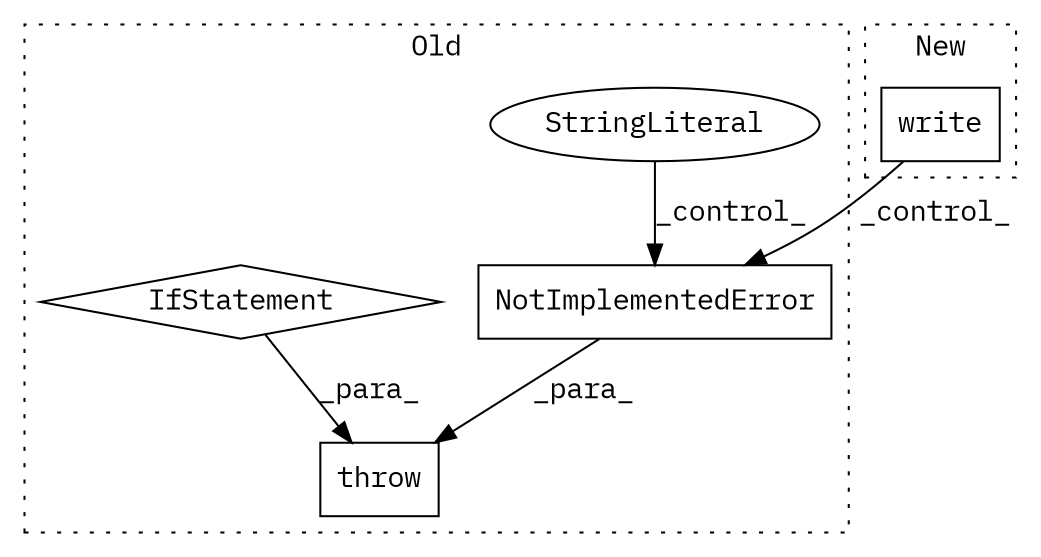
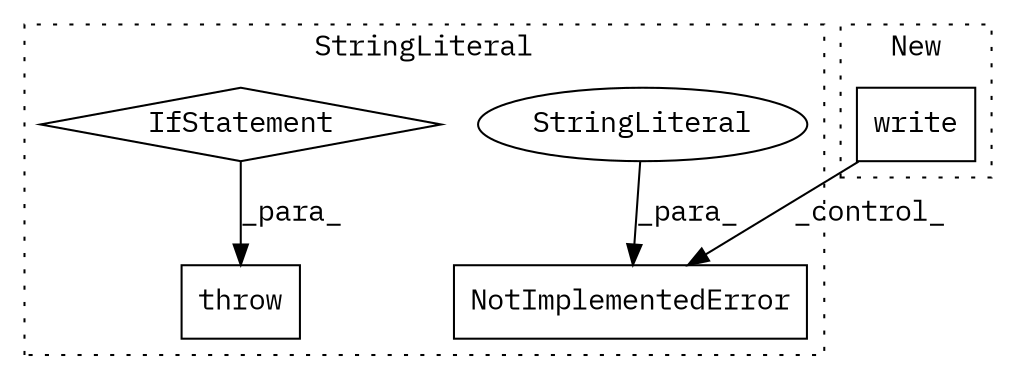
(437, 48) -> (424, 48)
(731, 213) -> (688, 213)
(526, 385) -> none
